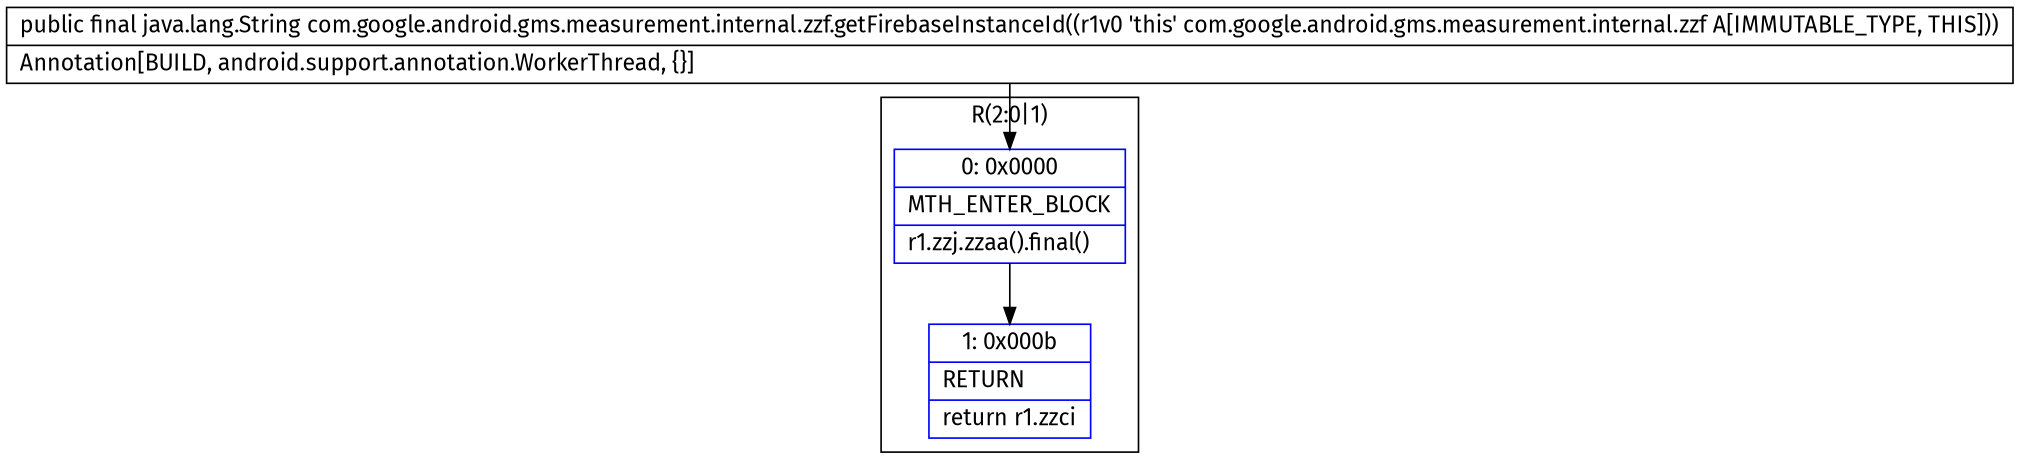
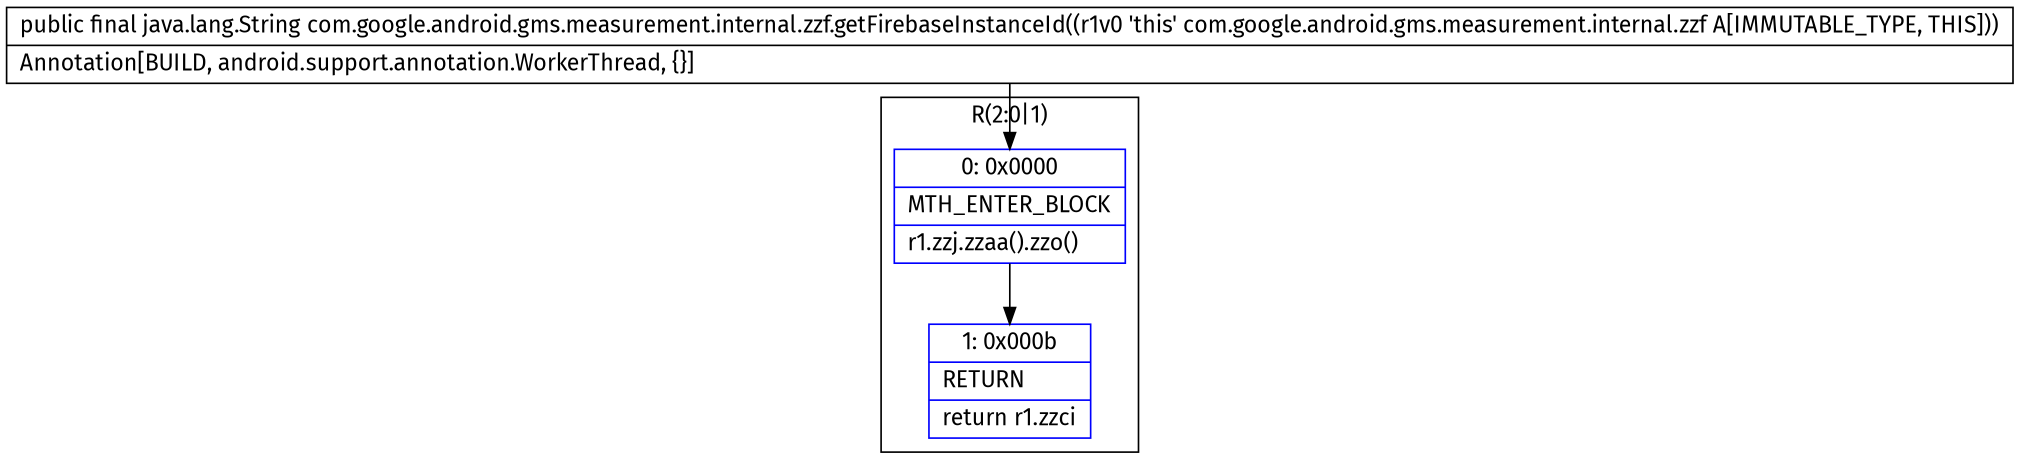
(999, 243) -> (993, 243)
